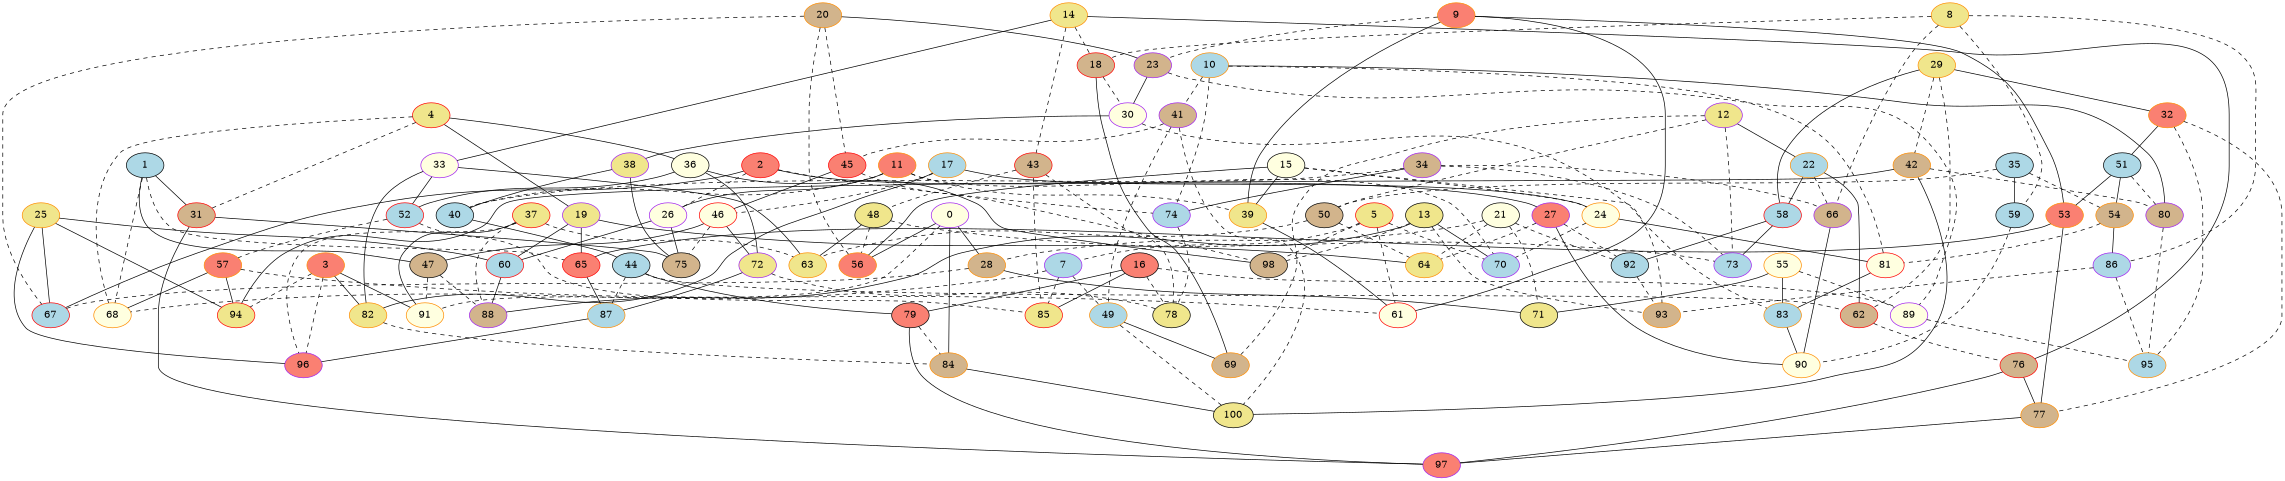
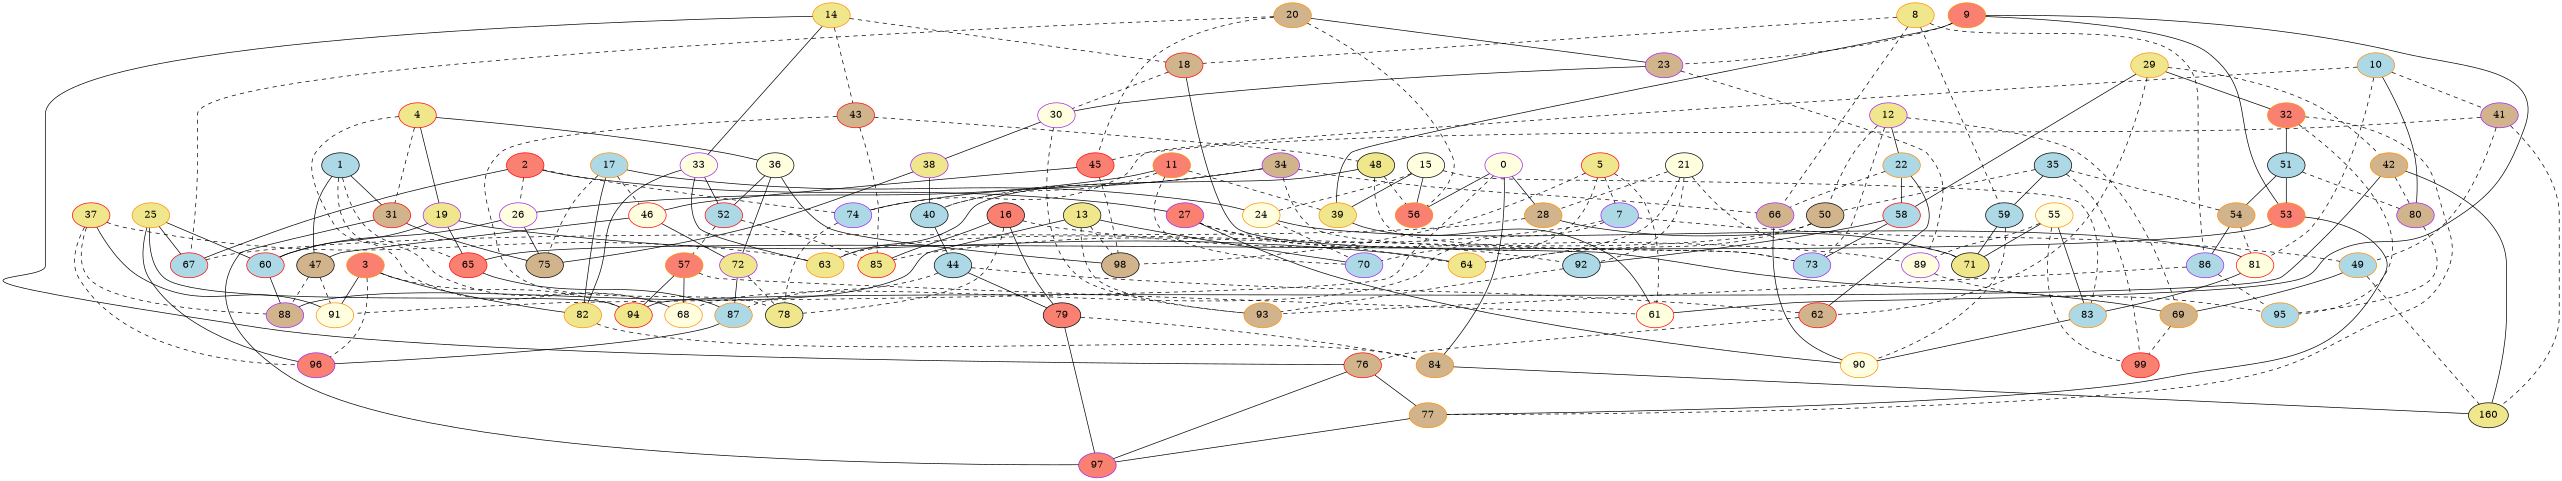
none -> (1987, 240)
(696, 245) -> (567, 213)
none -> (2140, 365)
(1233, 415) -> (2488, 415)
